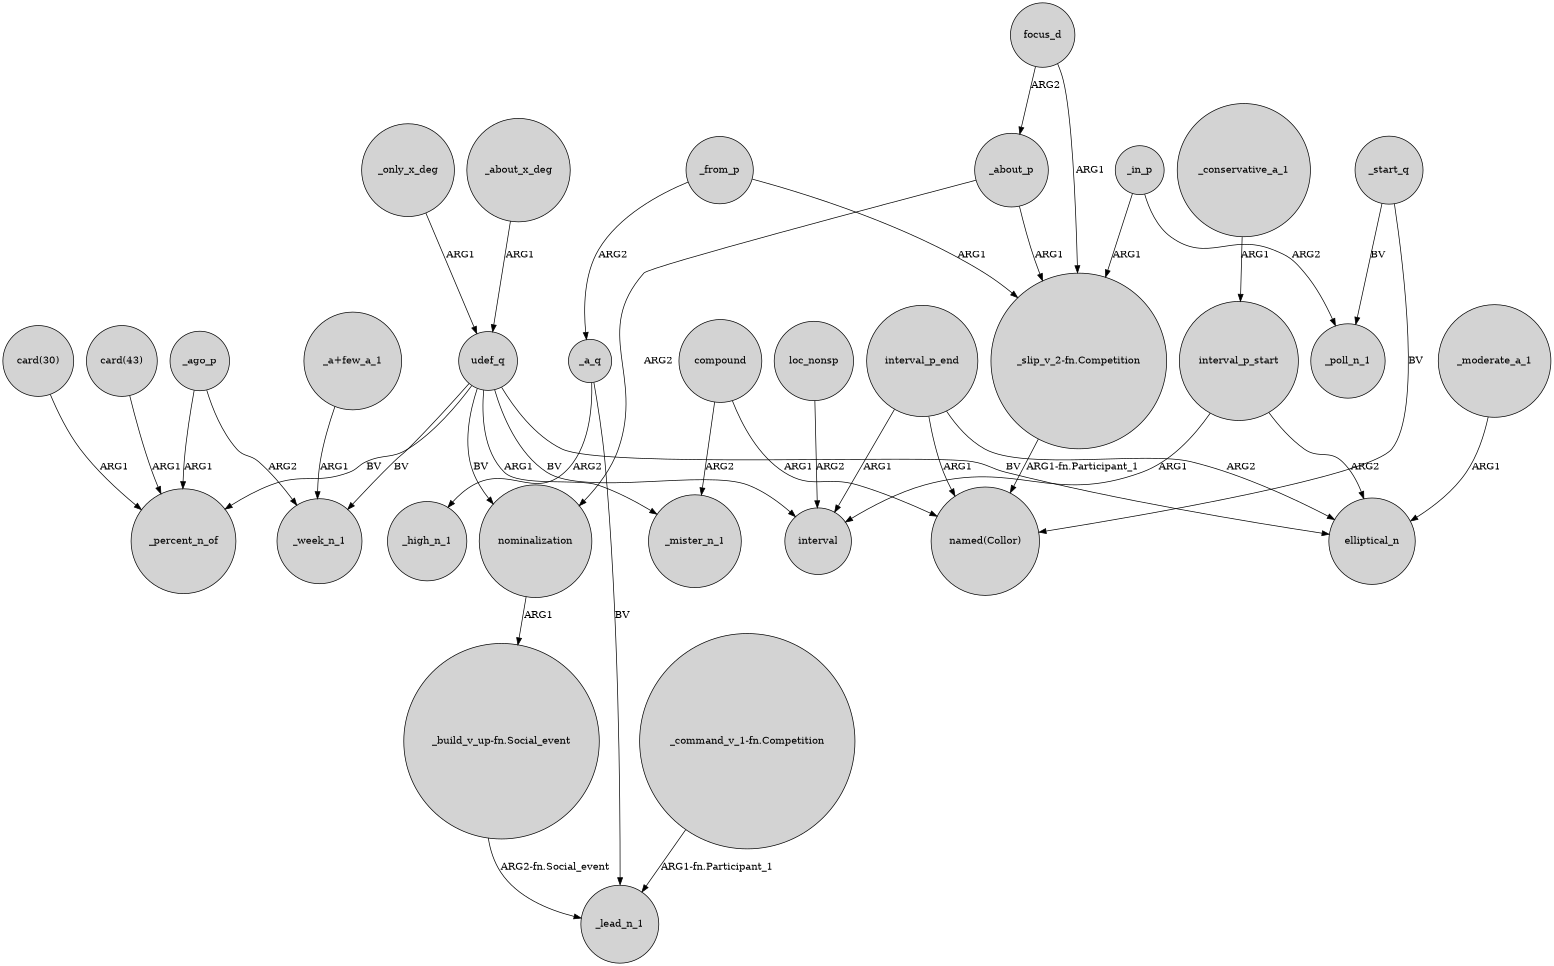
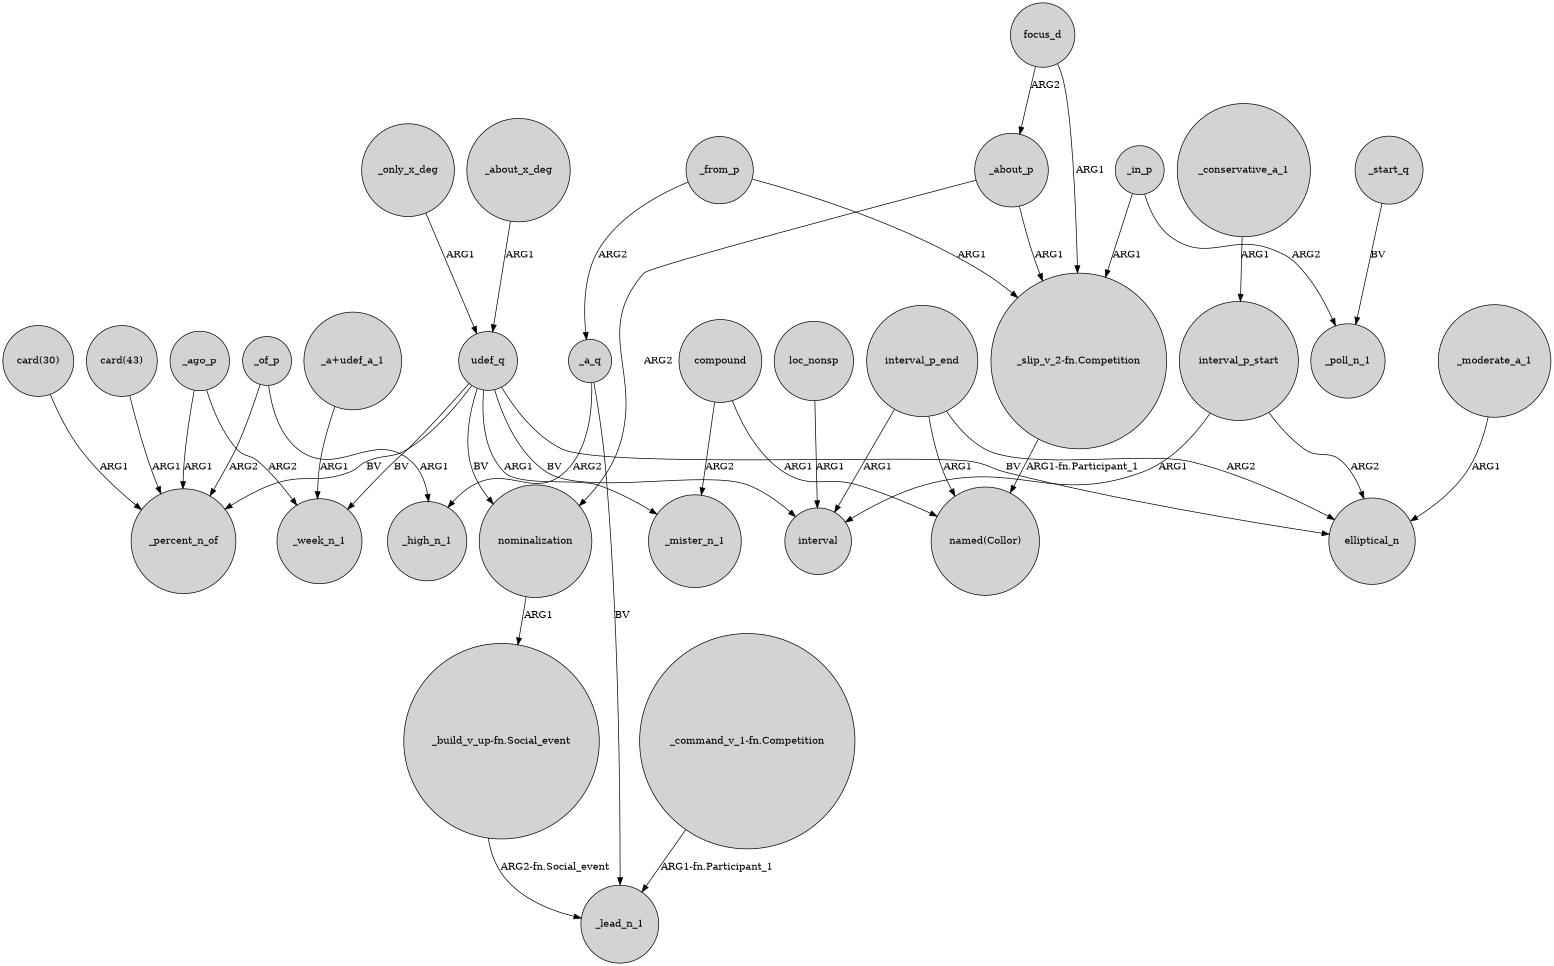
none -> (267, 361)
(353, 361) -> (353, 361)
(831, 467) -> (831, 467)
(1343, 471) -> none
